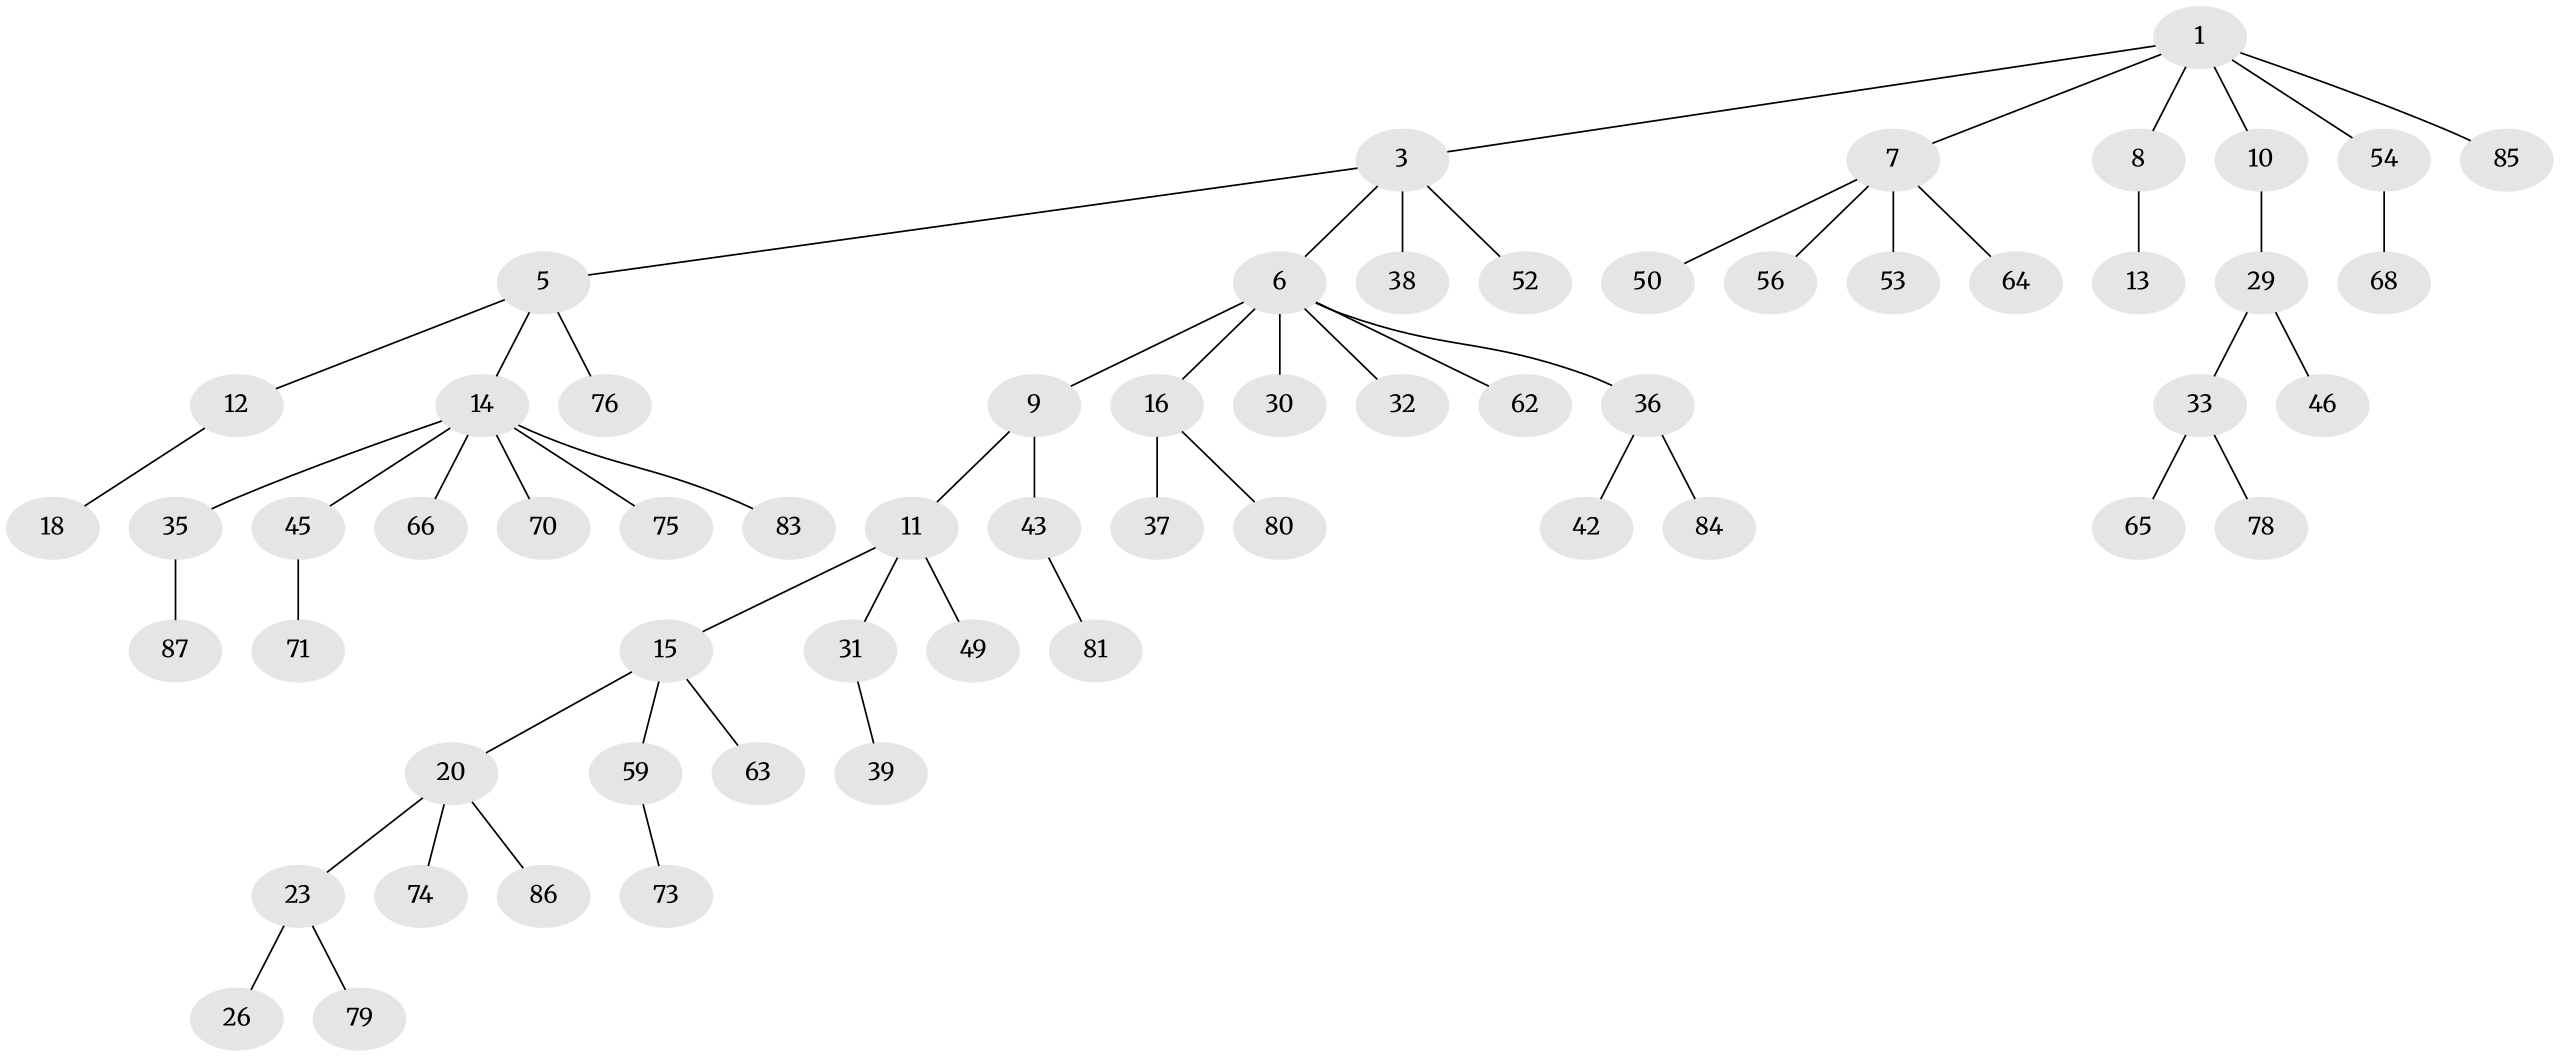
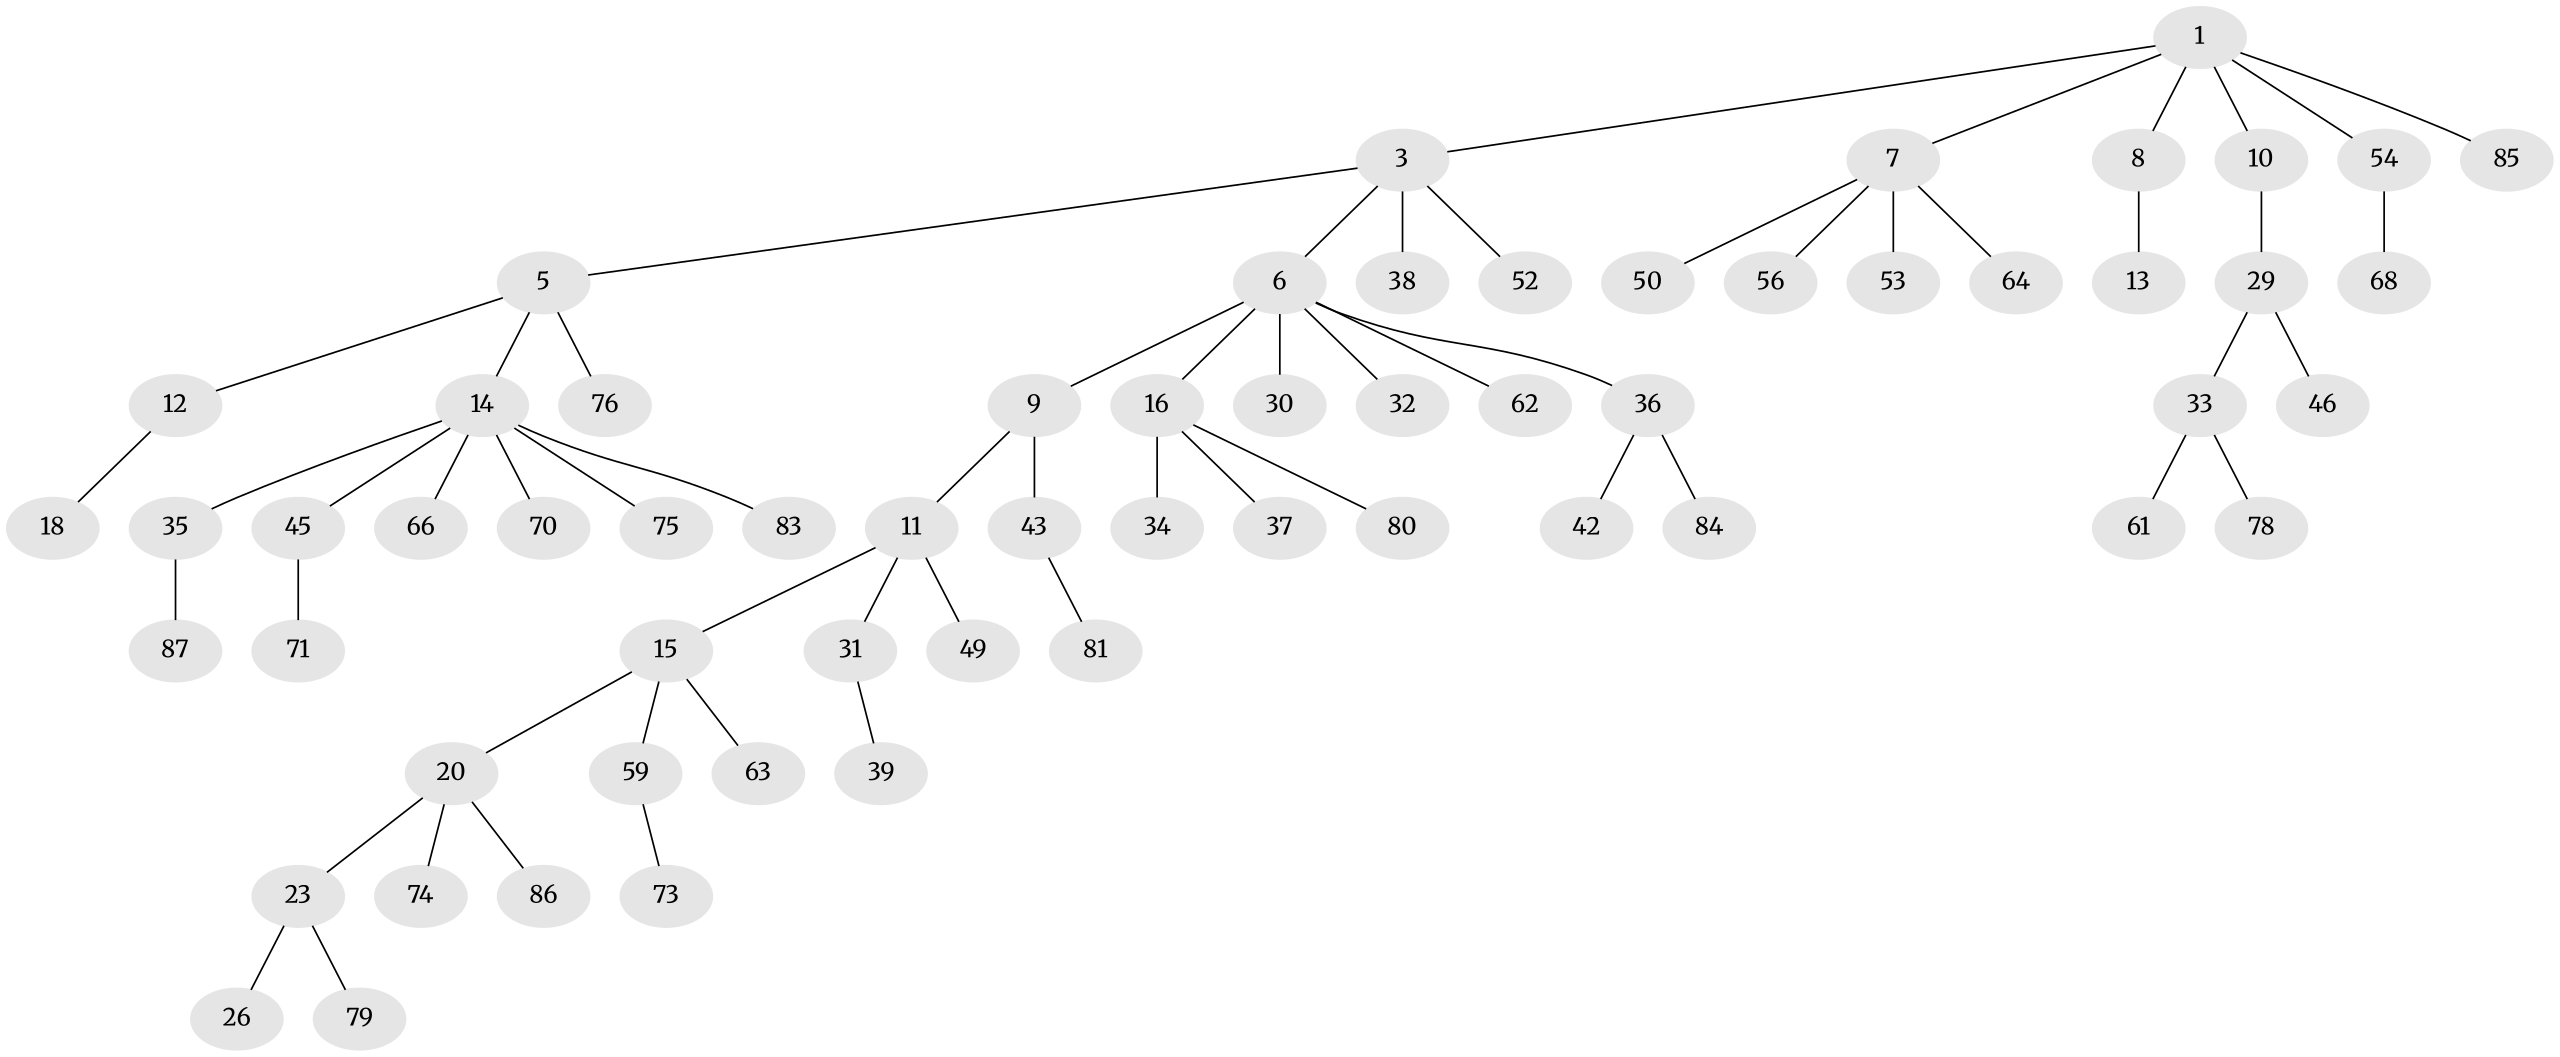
none -> (1157, 528)
(2139, 528) -> (2139, 528)
